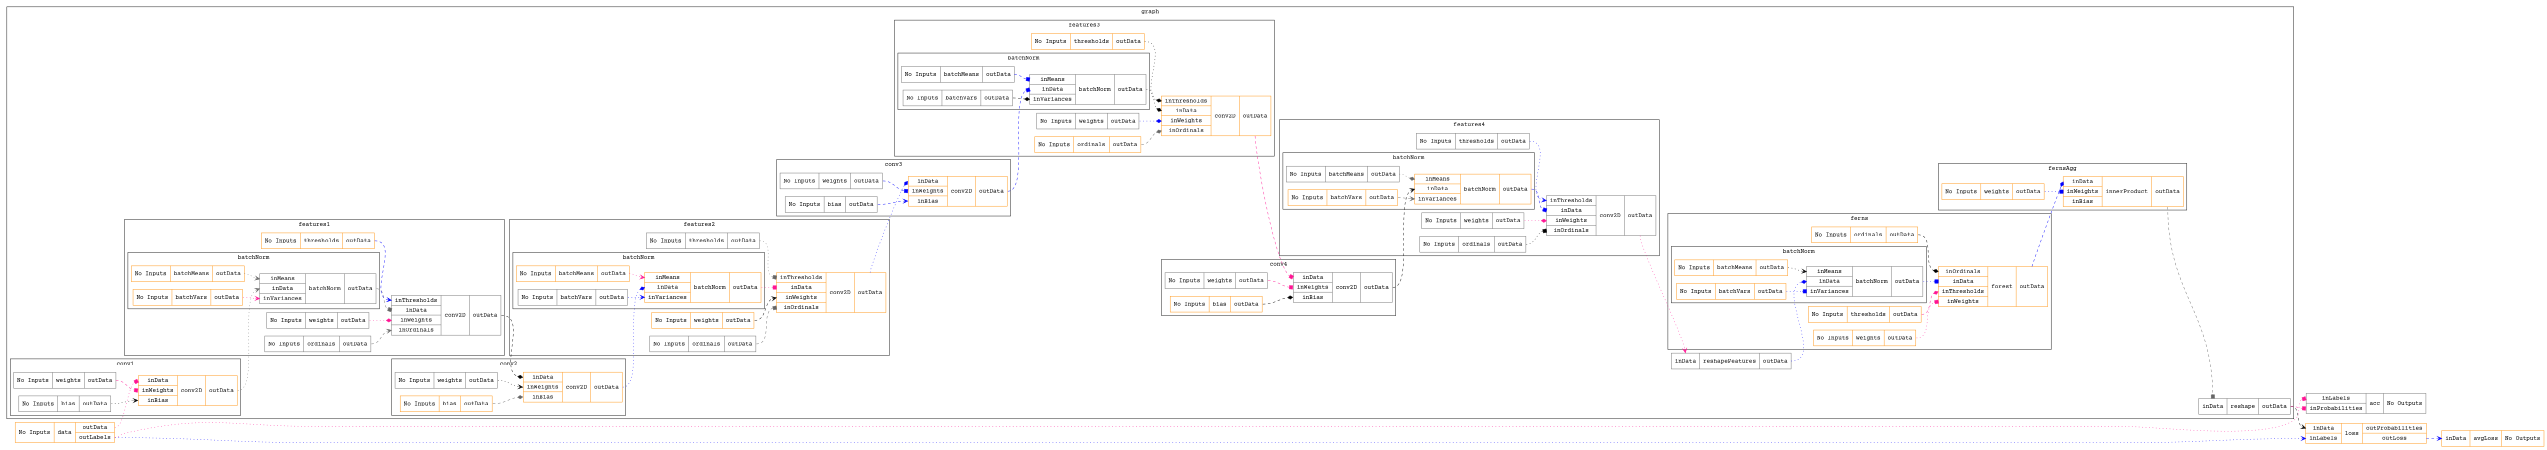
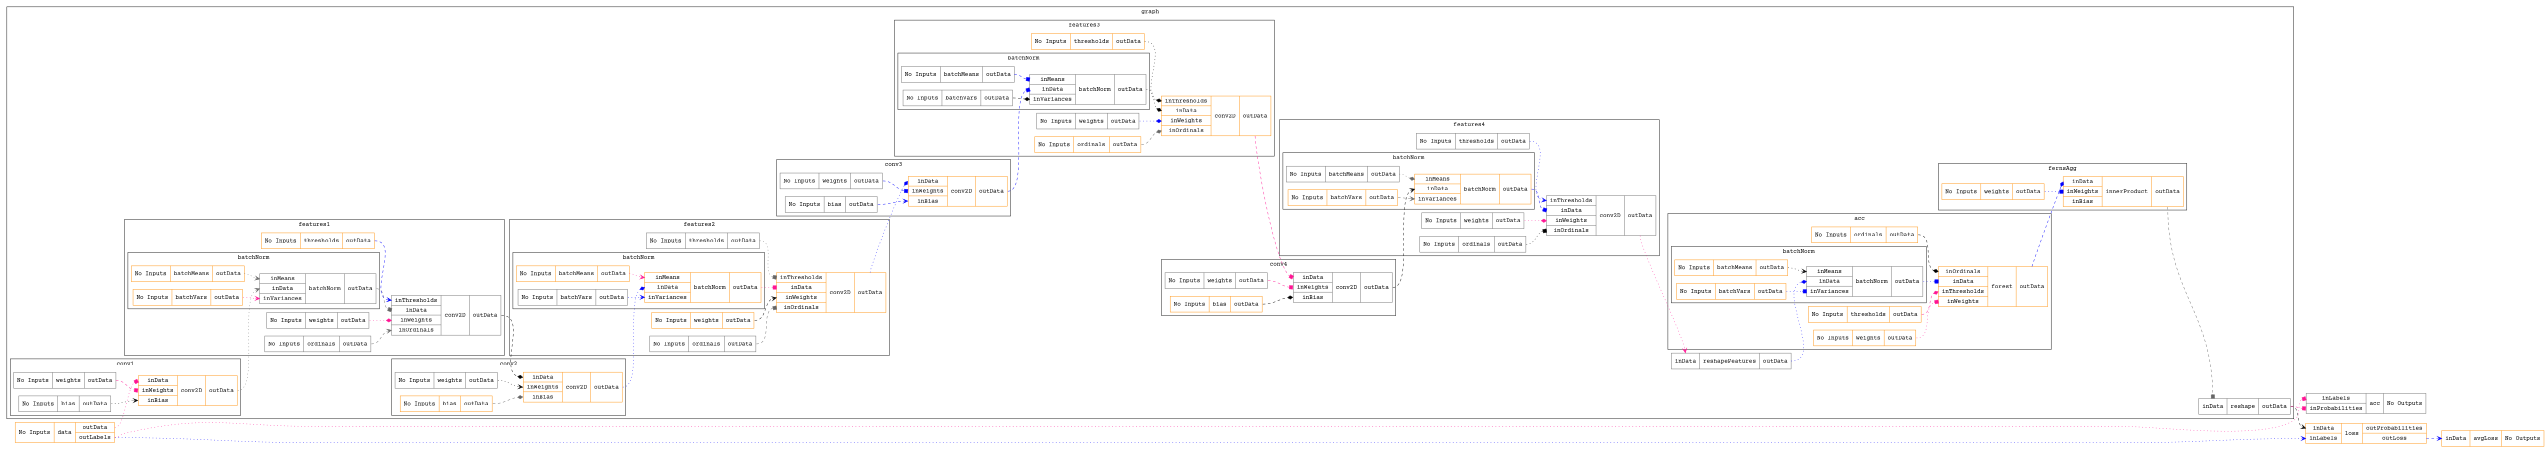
(1860, 218) -> (1860, 218)
